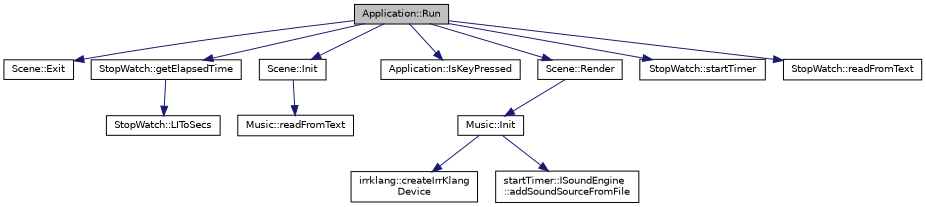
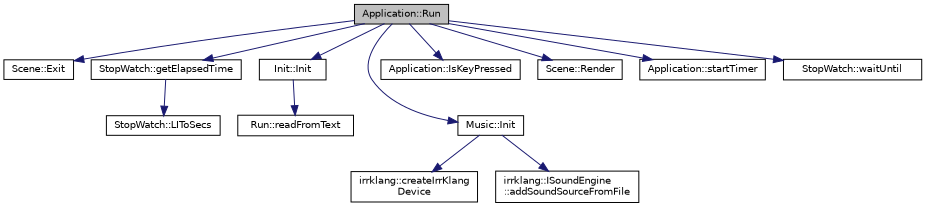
(293, 70) -> (293, 70)
(703, 70) -> (703, 70)
(853, 70) -> (853, 70)
(540, 95) -> (380, 89)
(296, 126) -> (296, 126)
(567, 187) -> (567, 187)
